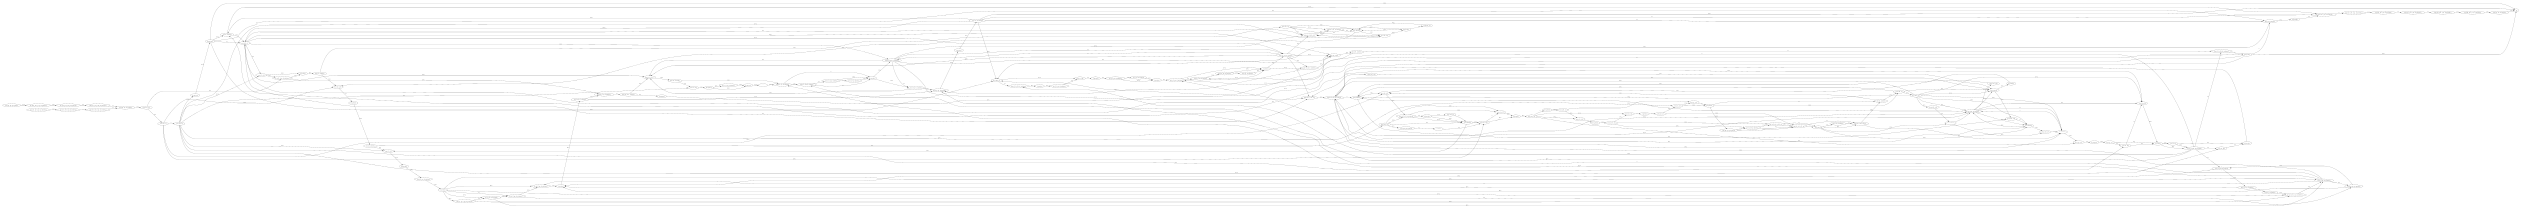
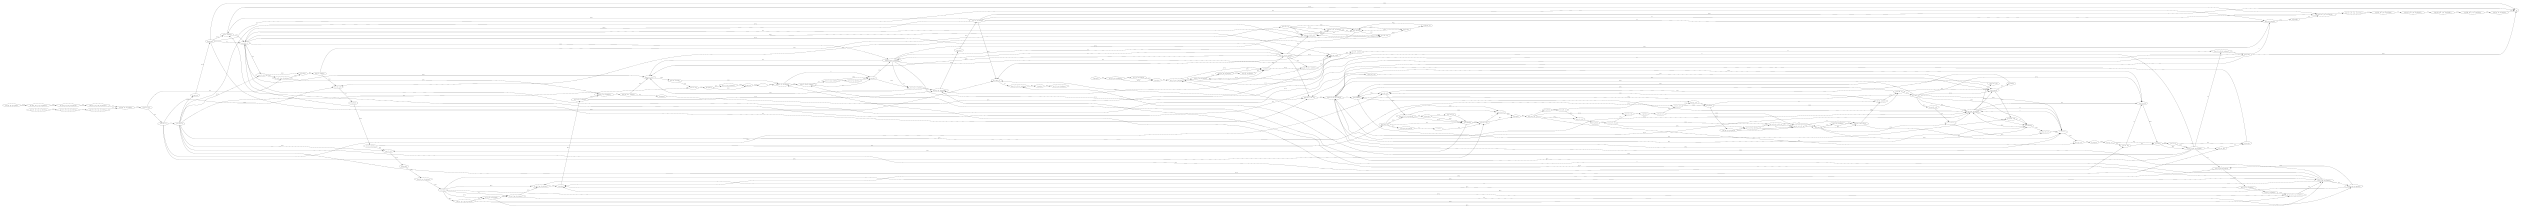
(1080, 78) -> none
